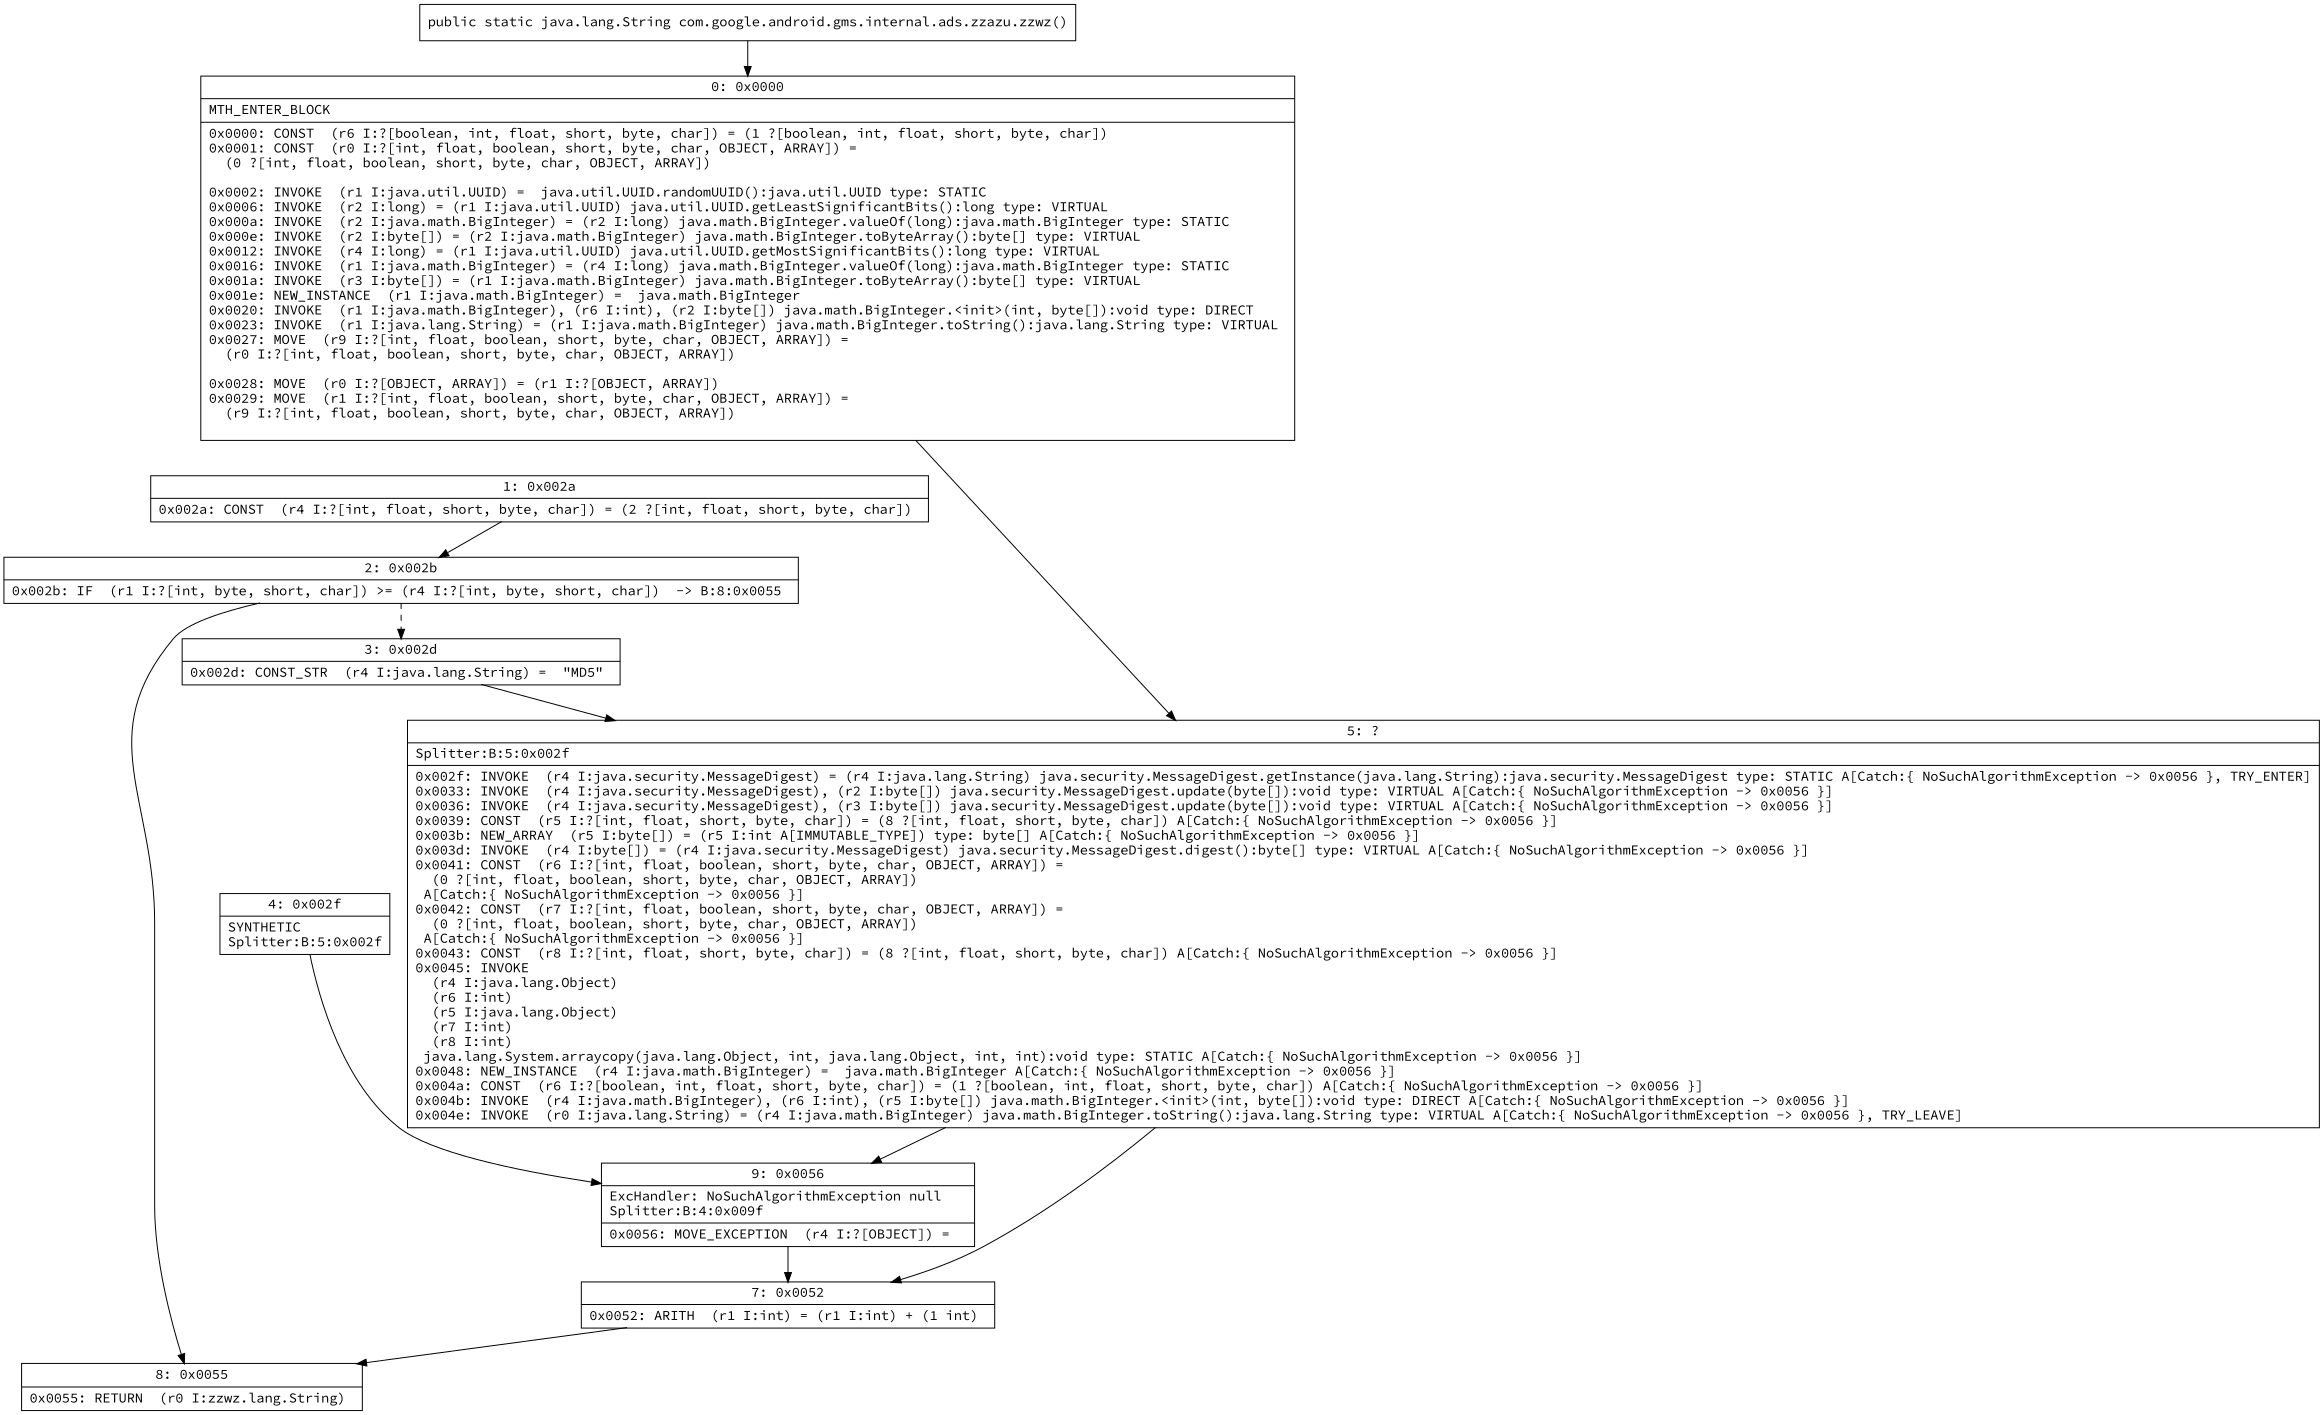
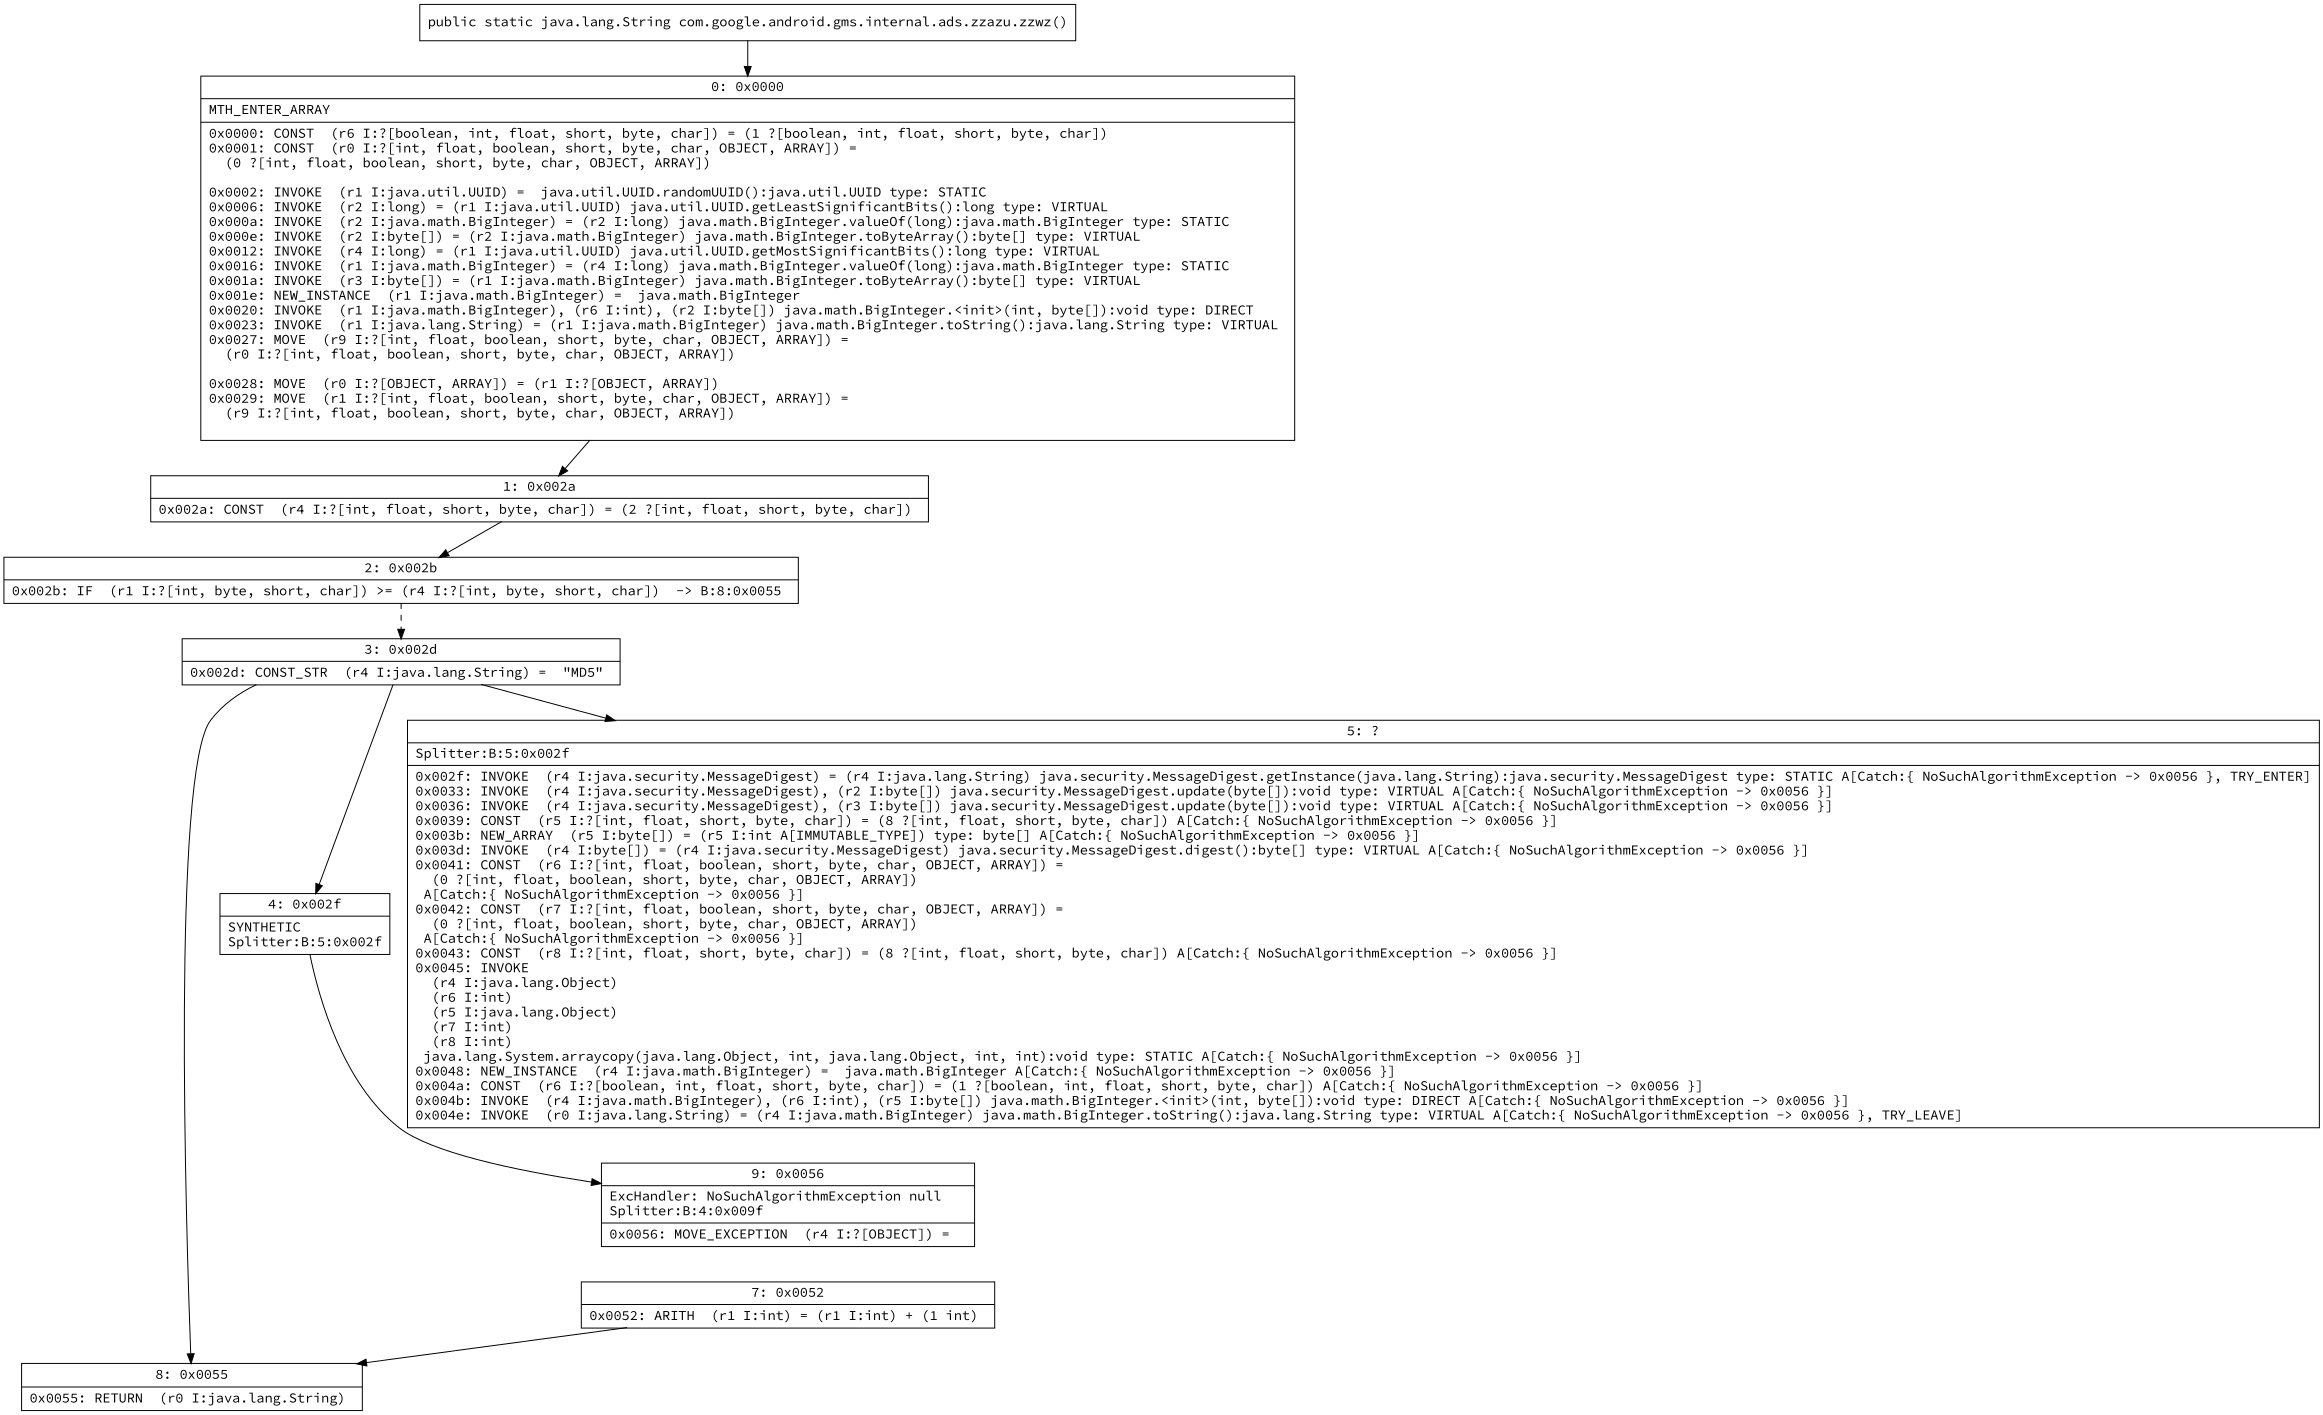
(270, 110) -> (270, 110)
(1042, 577) -> (578, 454)
none -> (356, 784)
(155, 945) -> (184, 1006)
(913, 1143) -> none
(1035, 1216) -> none
(788, 1259) -> none
(192, 1398) -> (192, 1398)
